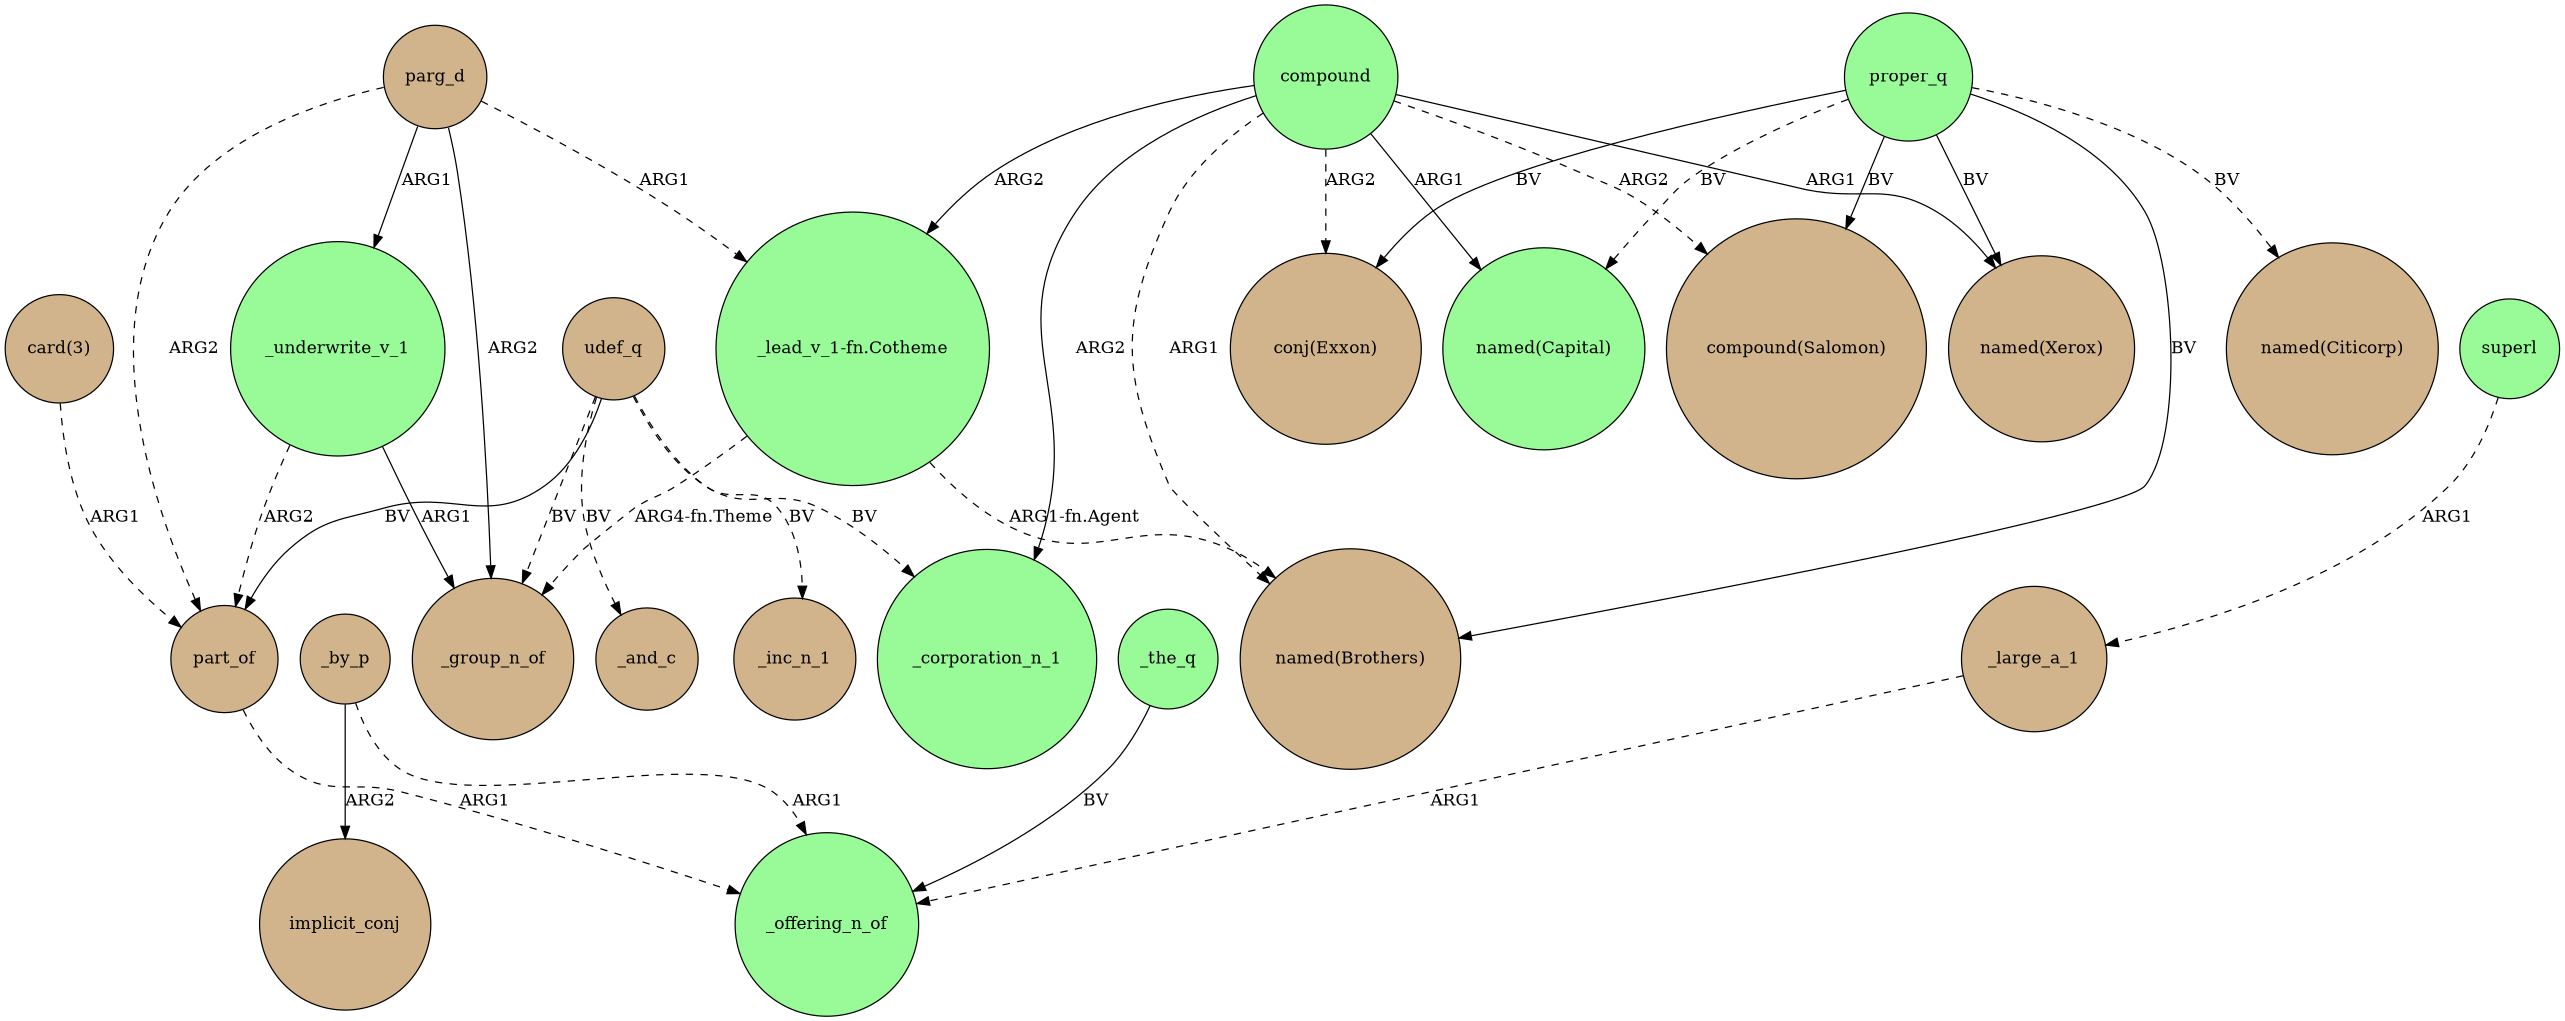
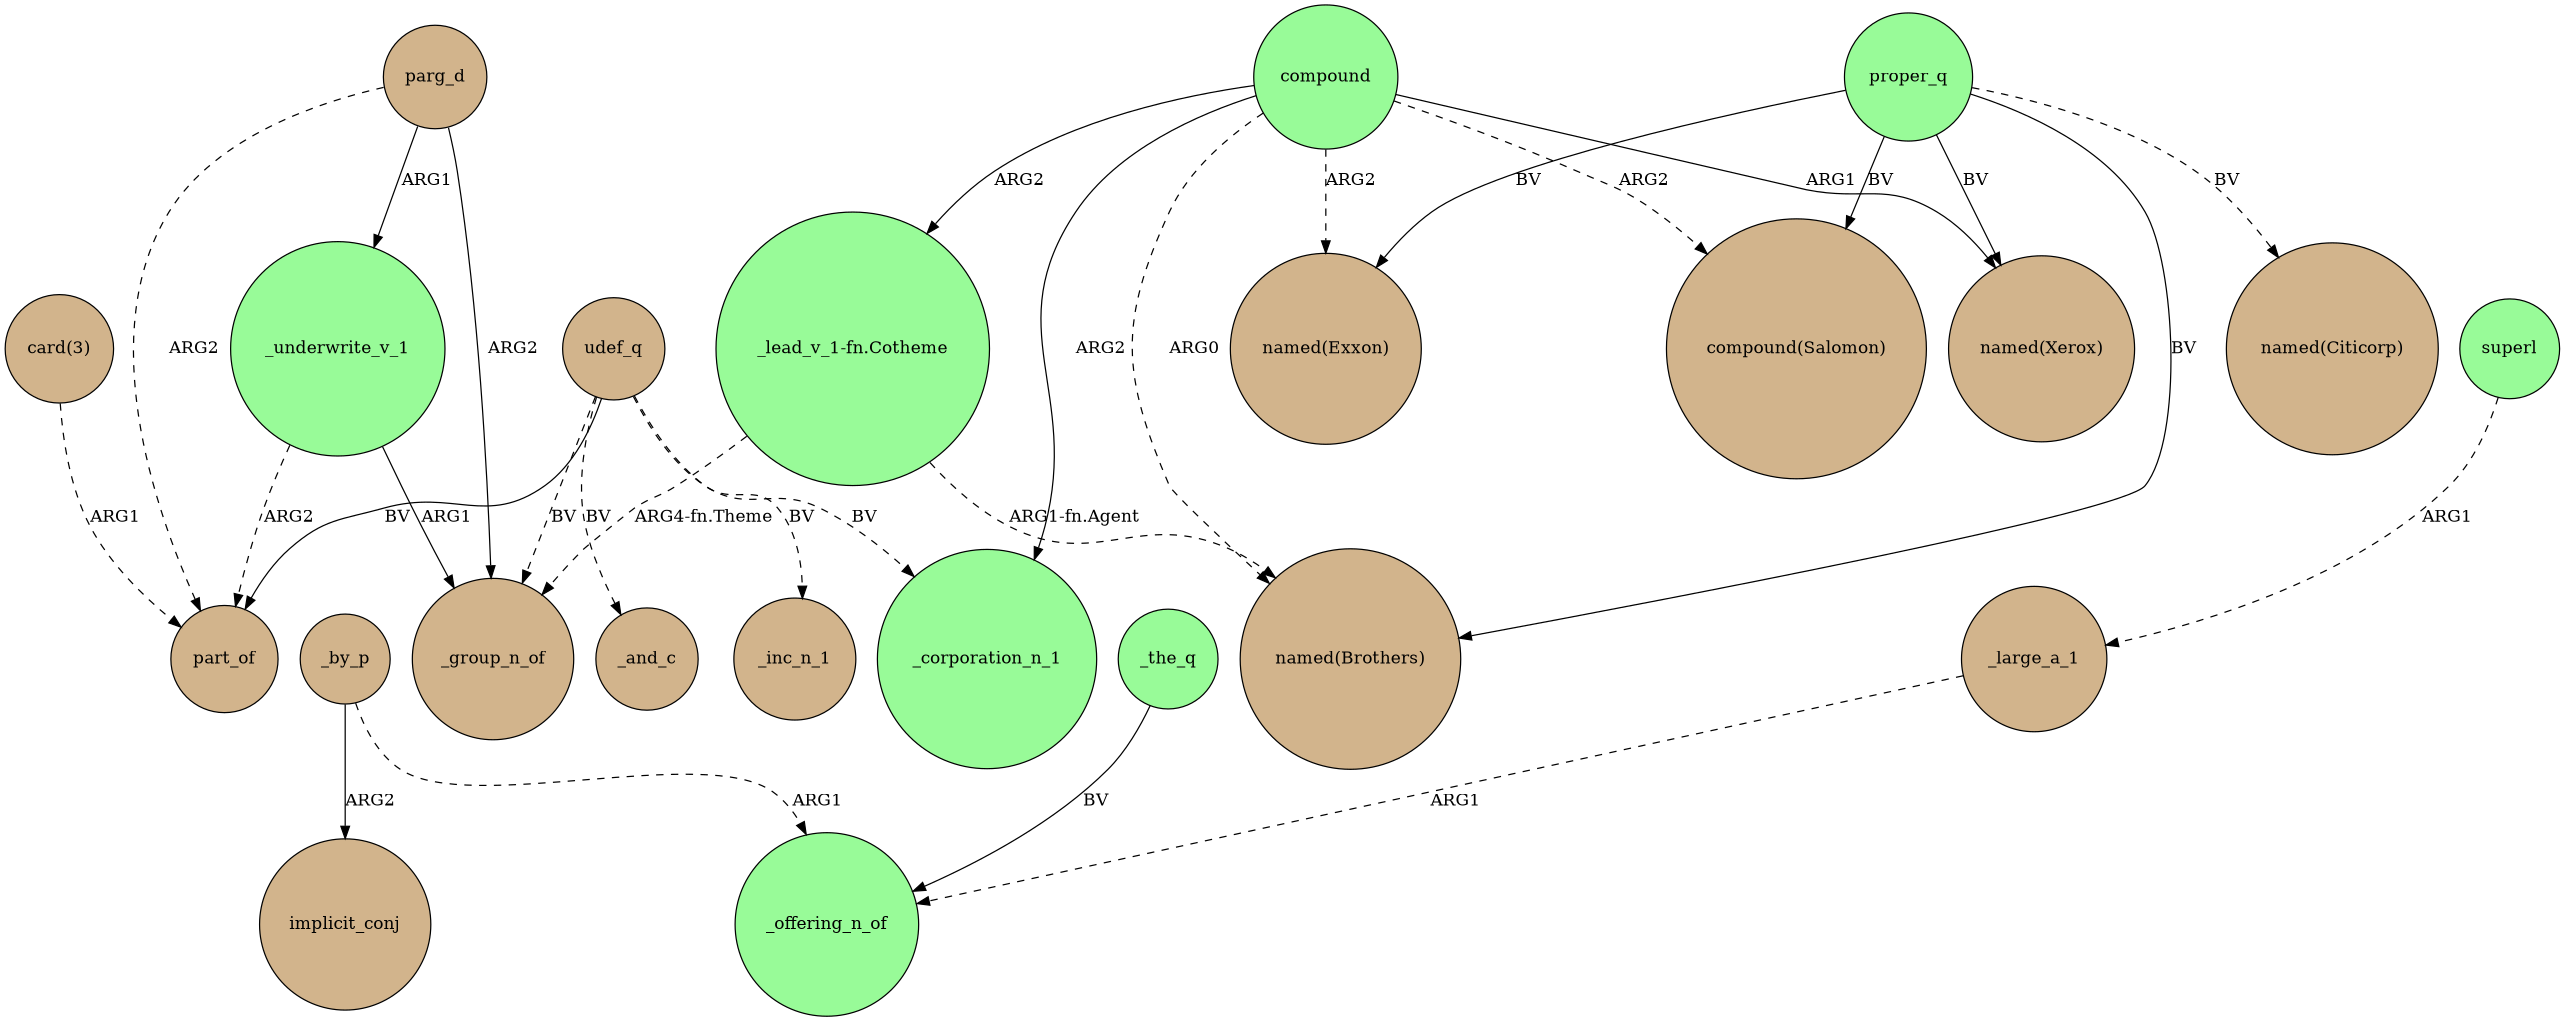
(612, 172) -> none
(1195, 349) -> (1195, 349)
(1326, 349) -> (1326, 349)
(1544, 349) -> none
(473, 811) -> none
